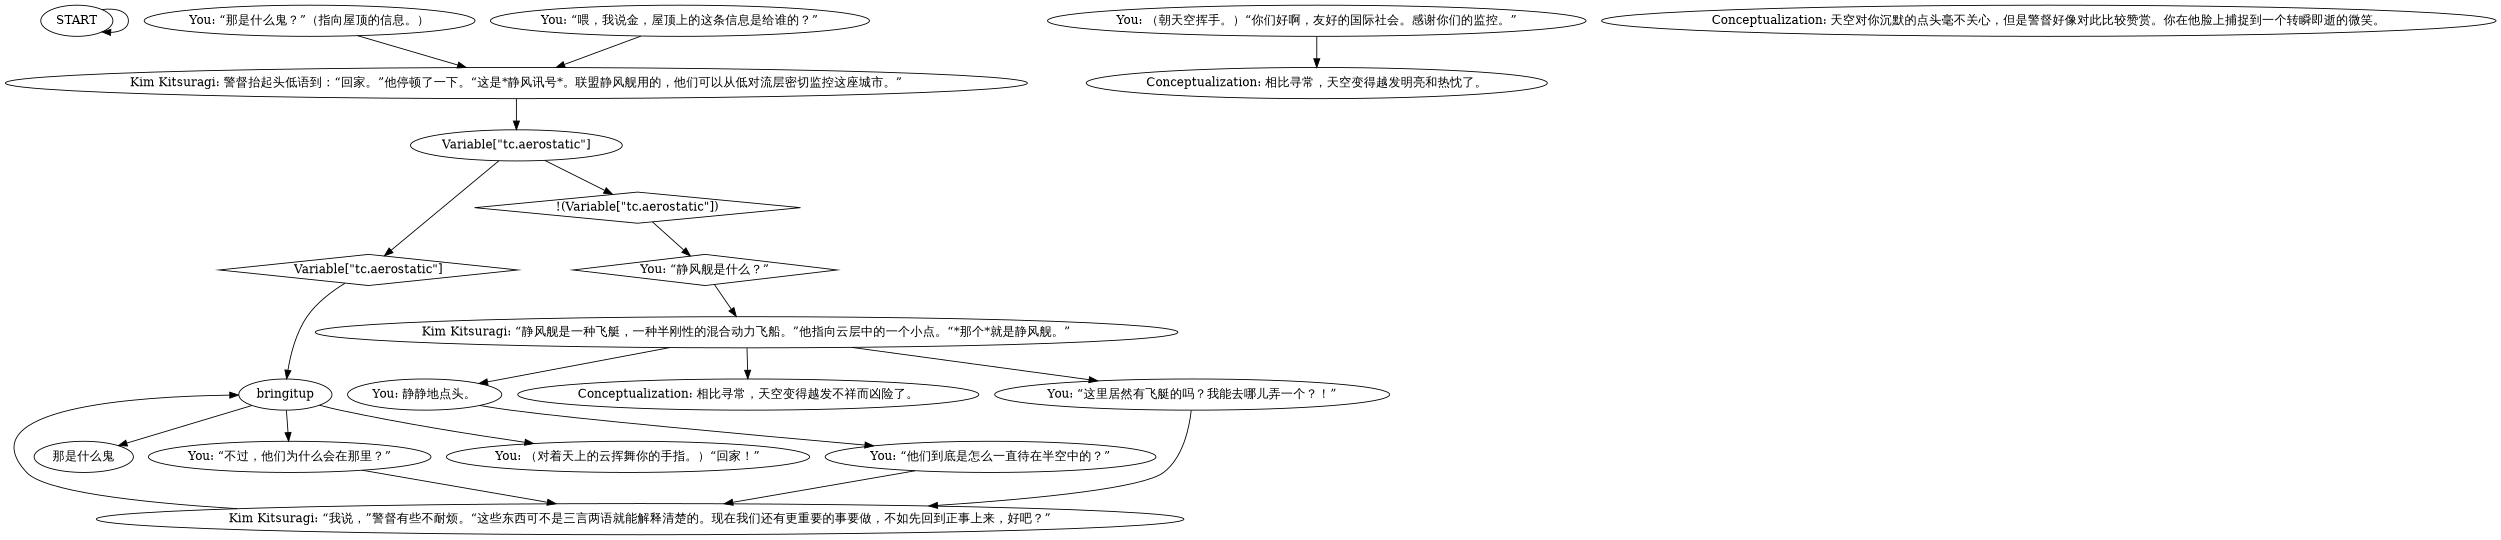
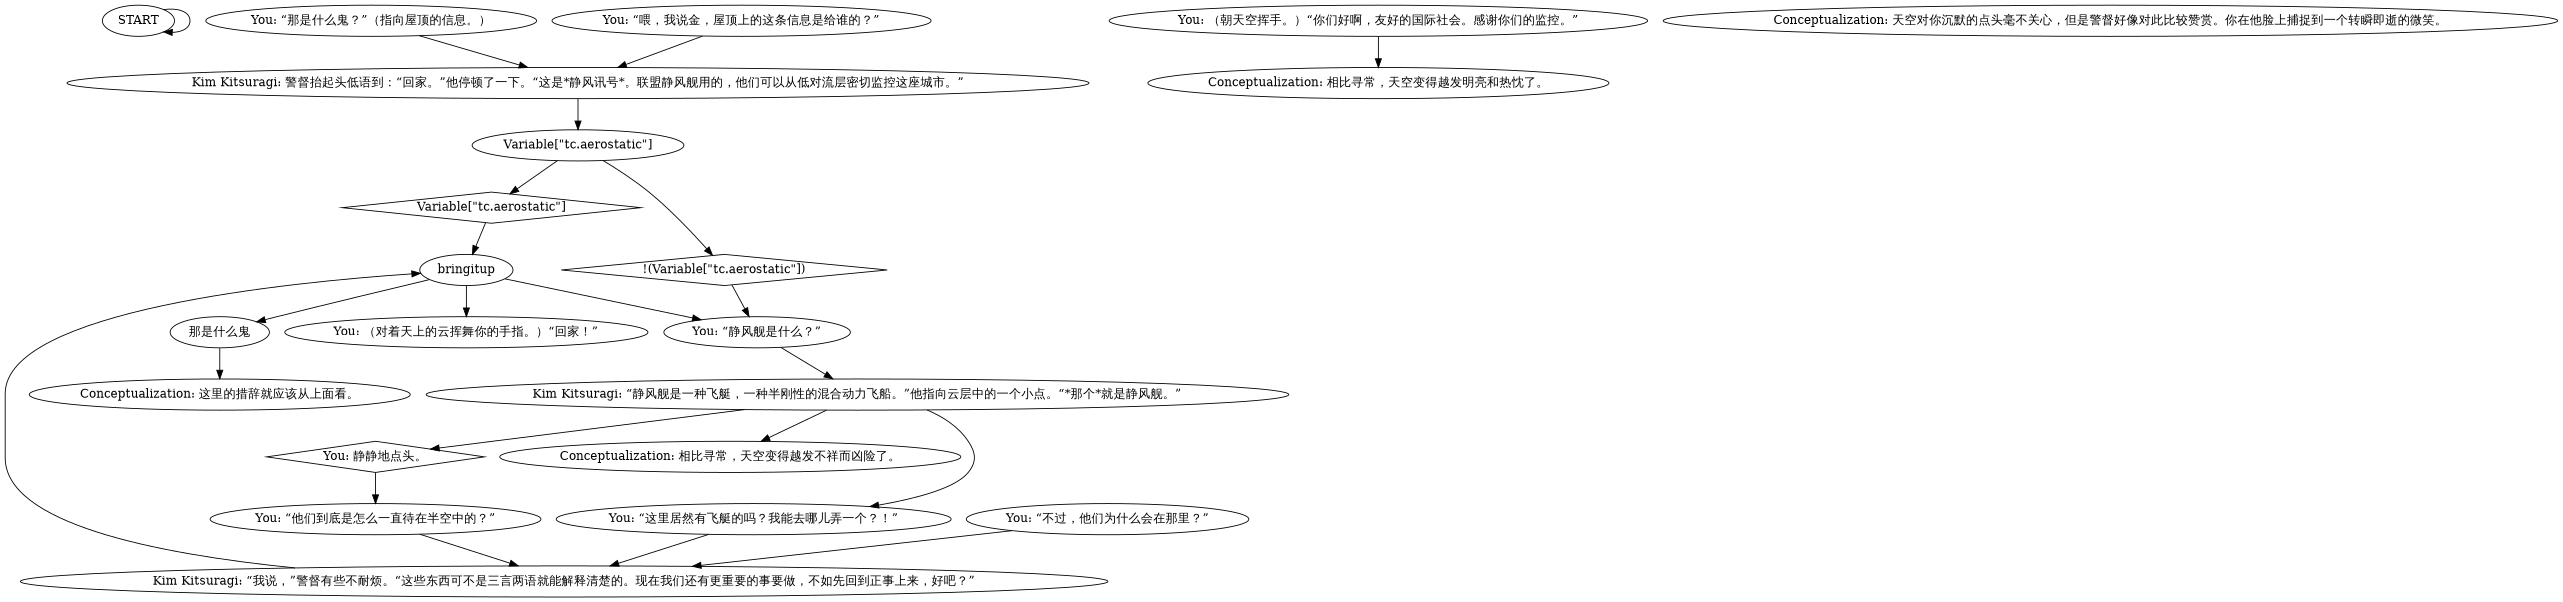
(705, 270) -> (757, 332)
none -> (220, 395)
(425, 395) -> (376, 457)
(287, 421) -> (599, 298)
